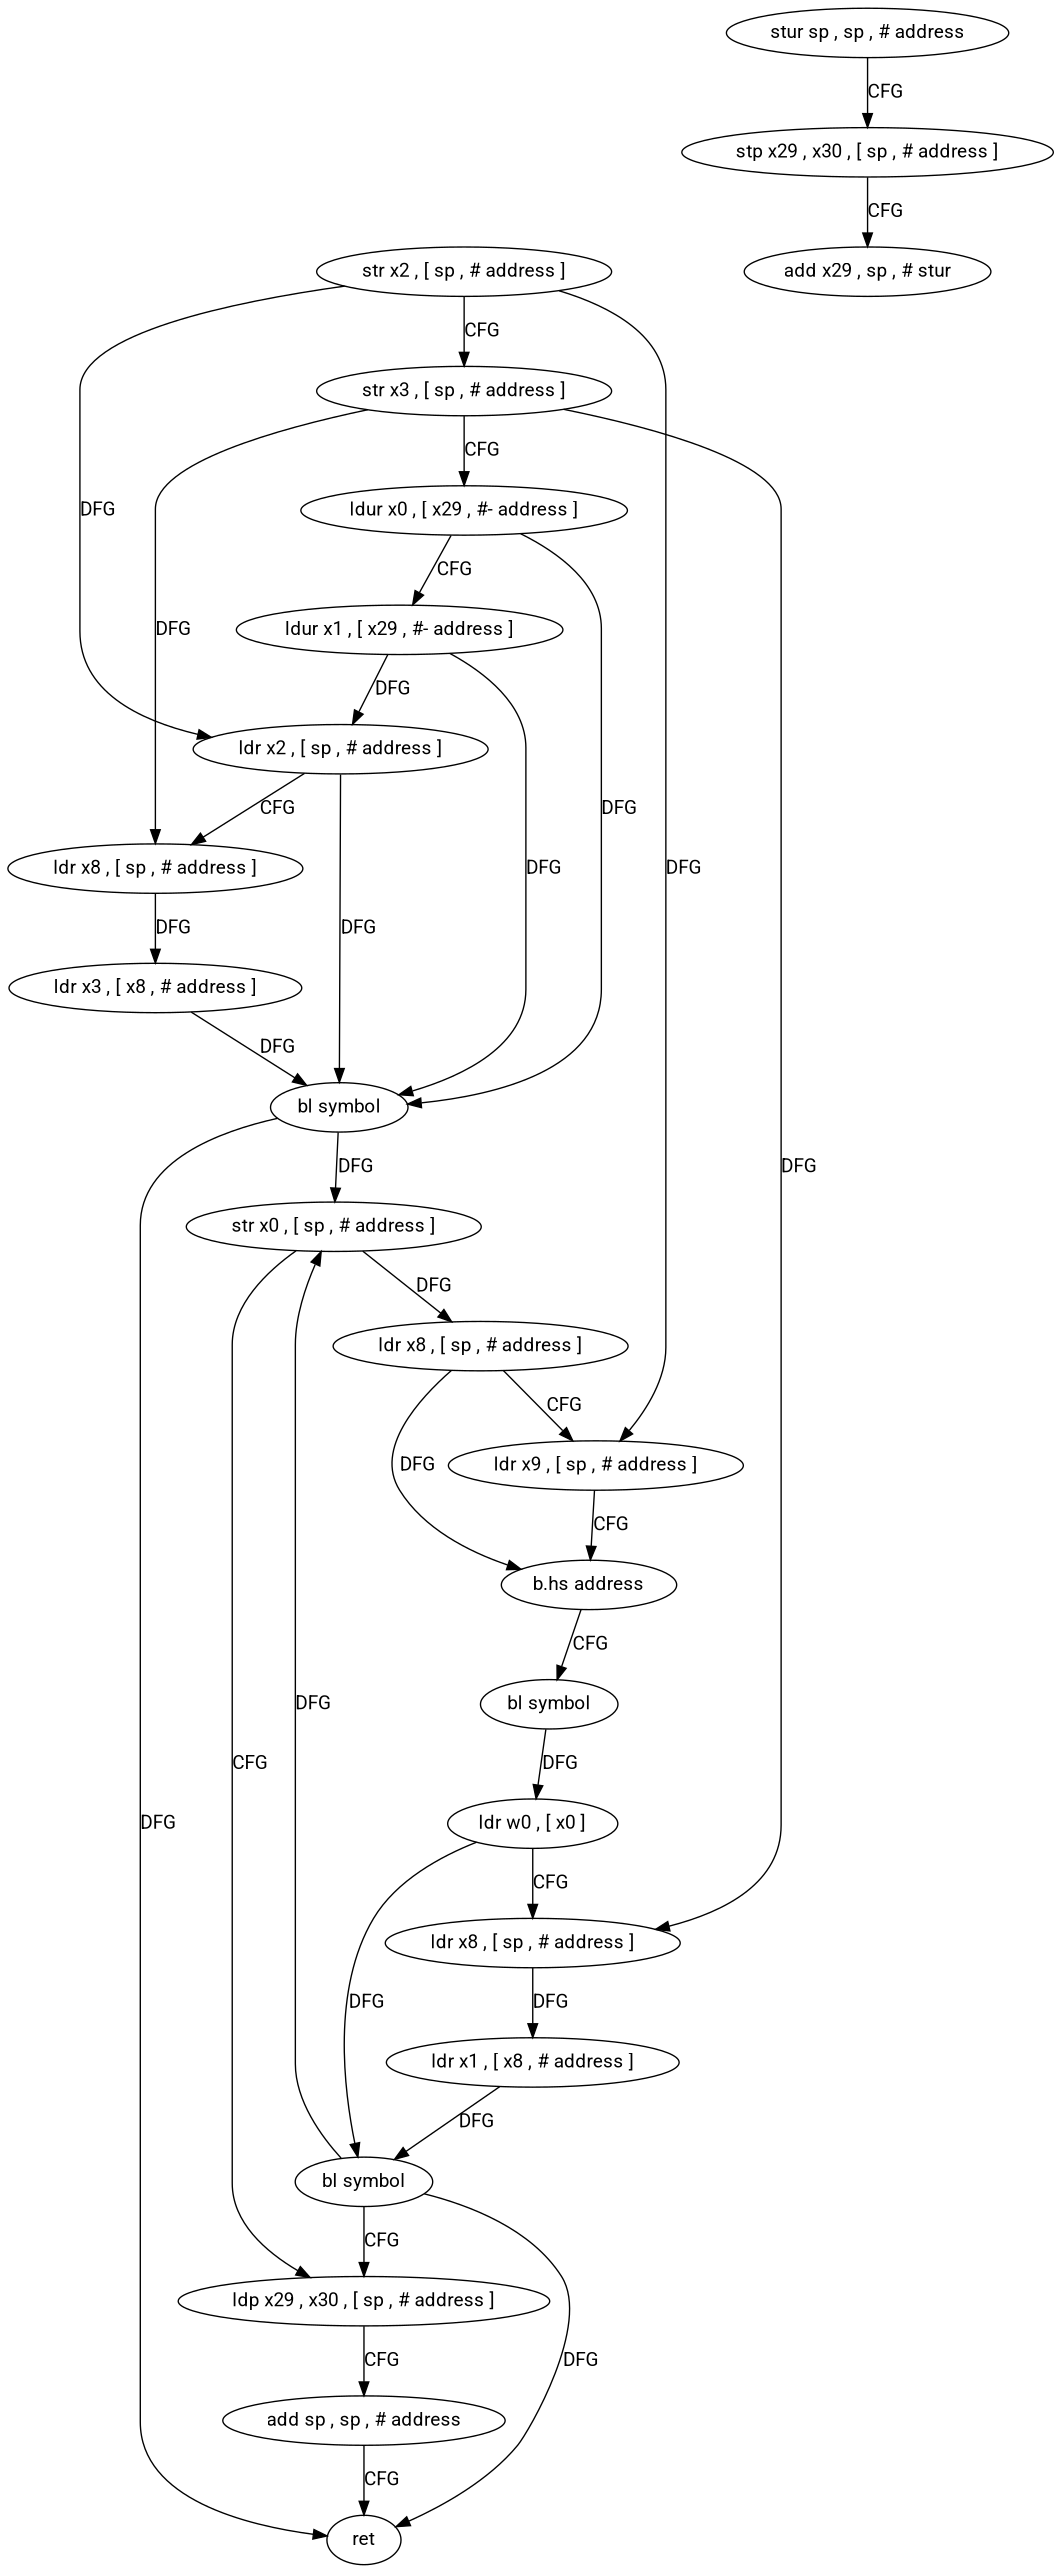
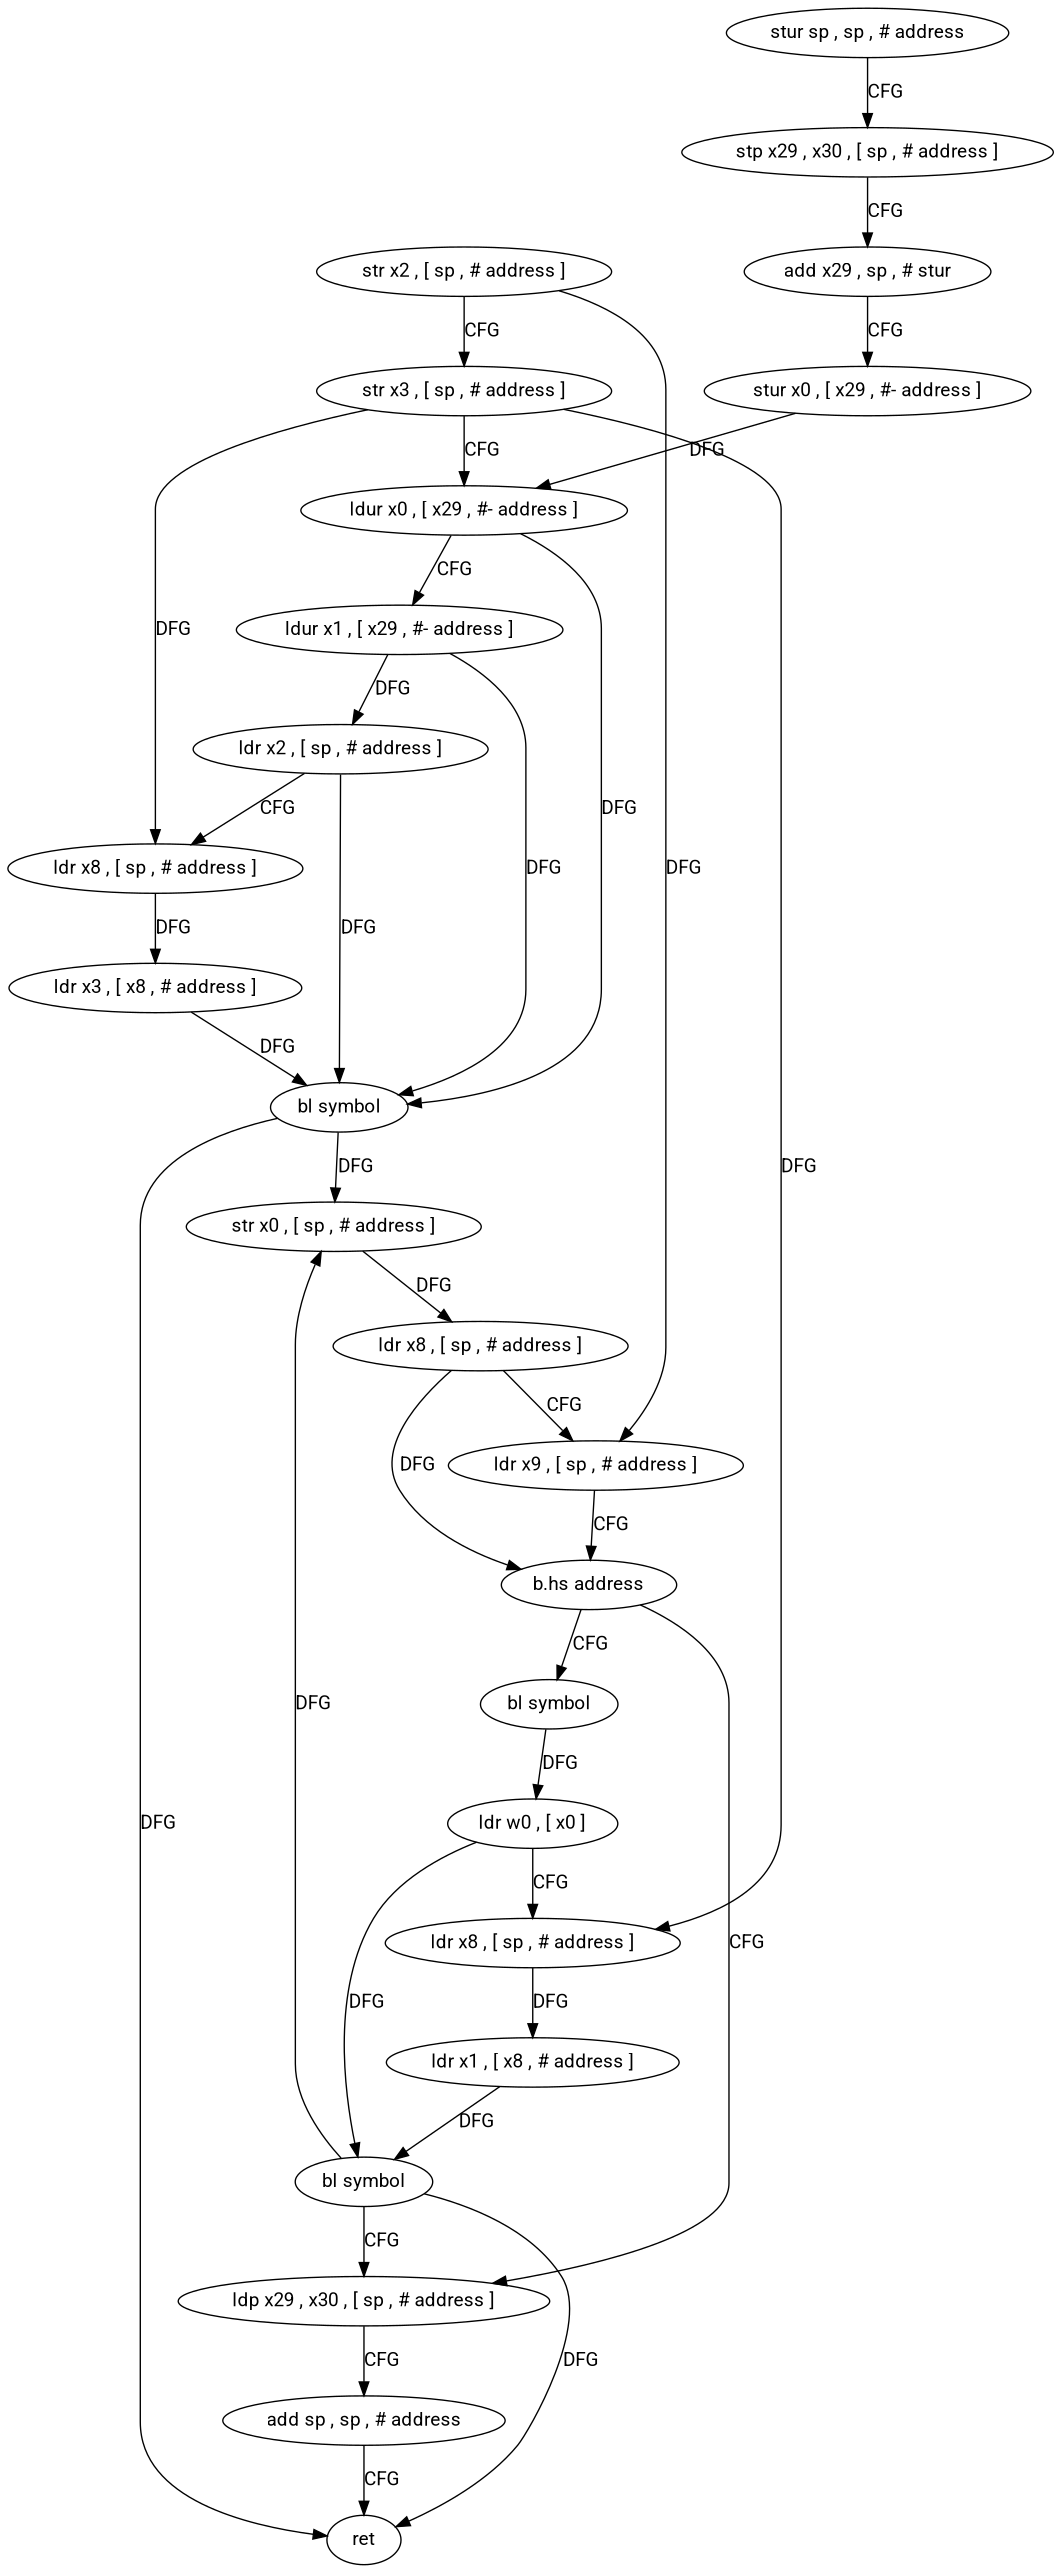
none -> (868, 391)
(80, 447) -> none
(232, 1762) -> (729, 2000)
